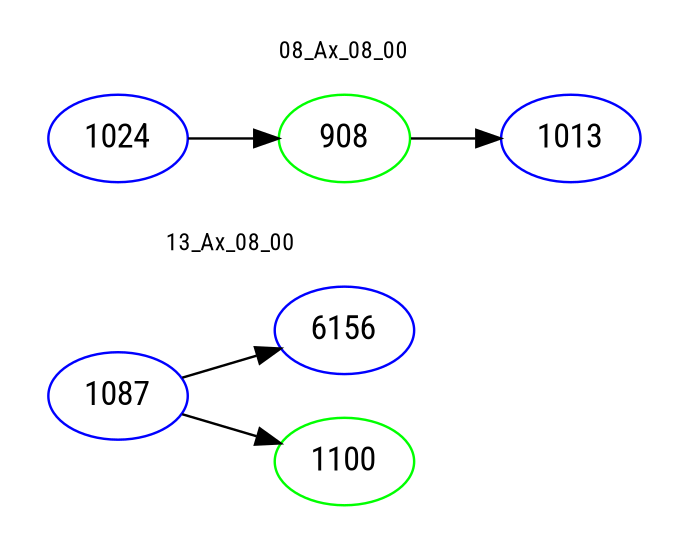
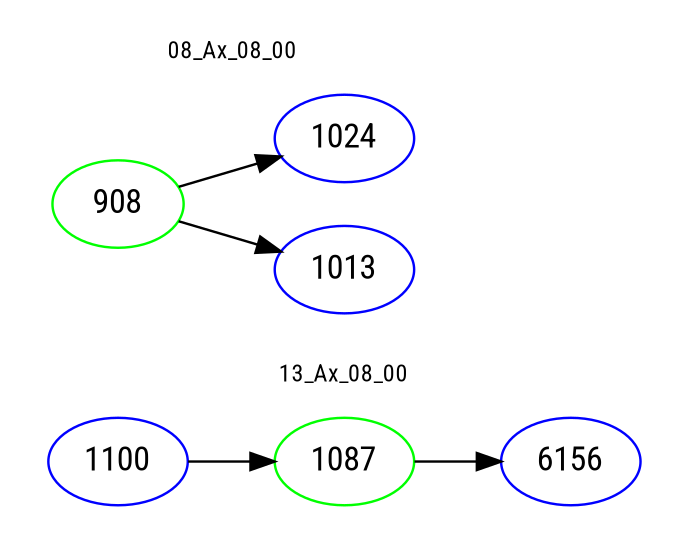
(221, 138) -> (218, 175)
(118, 396) -> (344, 462)
(219, 425) -> (219, 462)
(344, 462) -> (118, 462)
